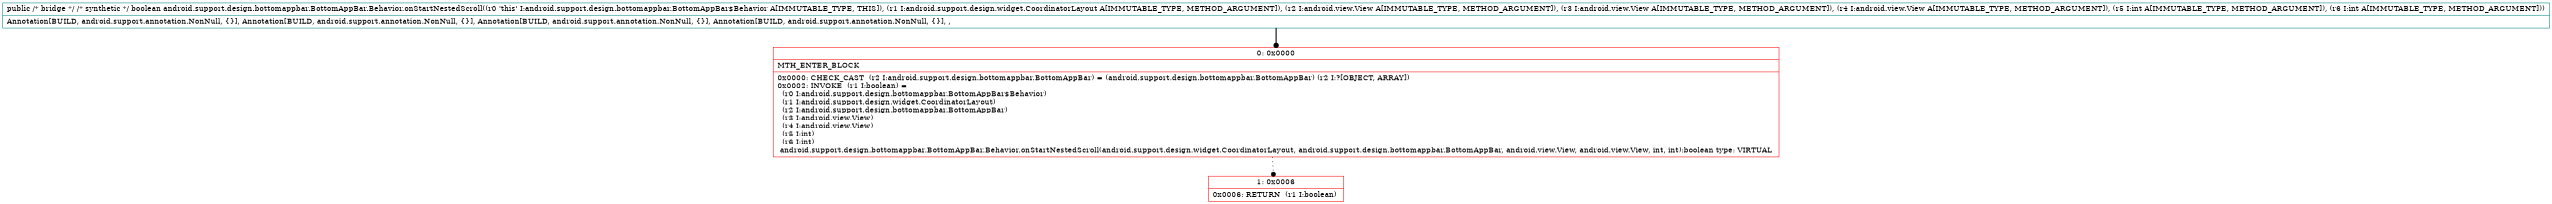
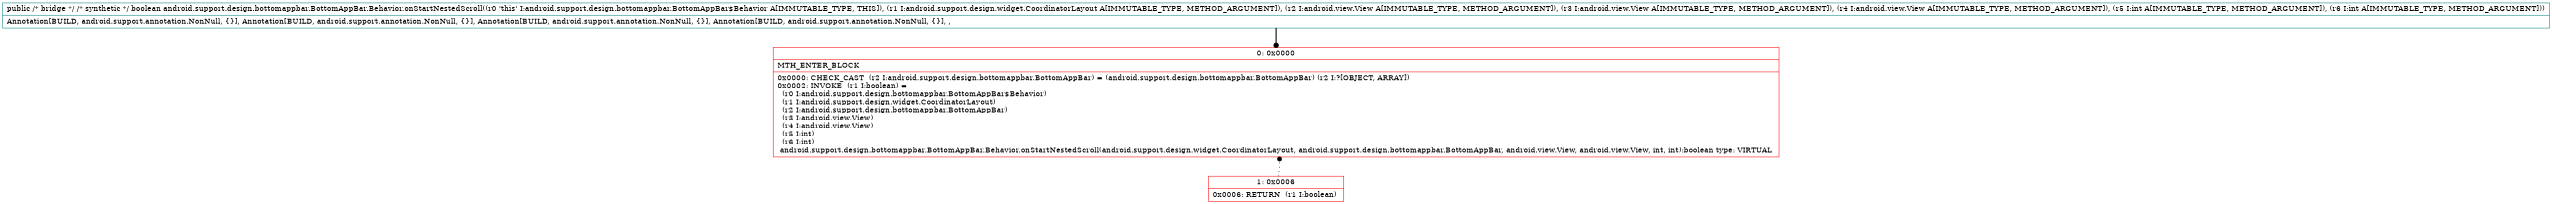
(1273, 164) -> (1279, 169)
